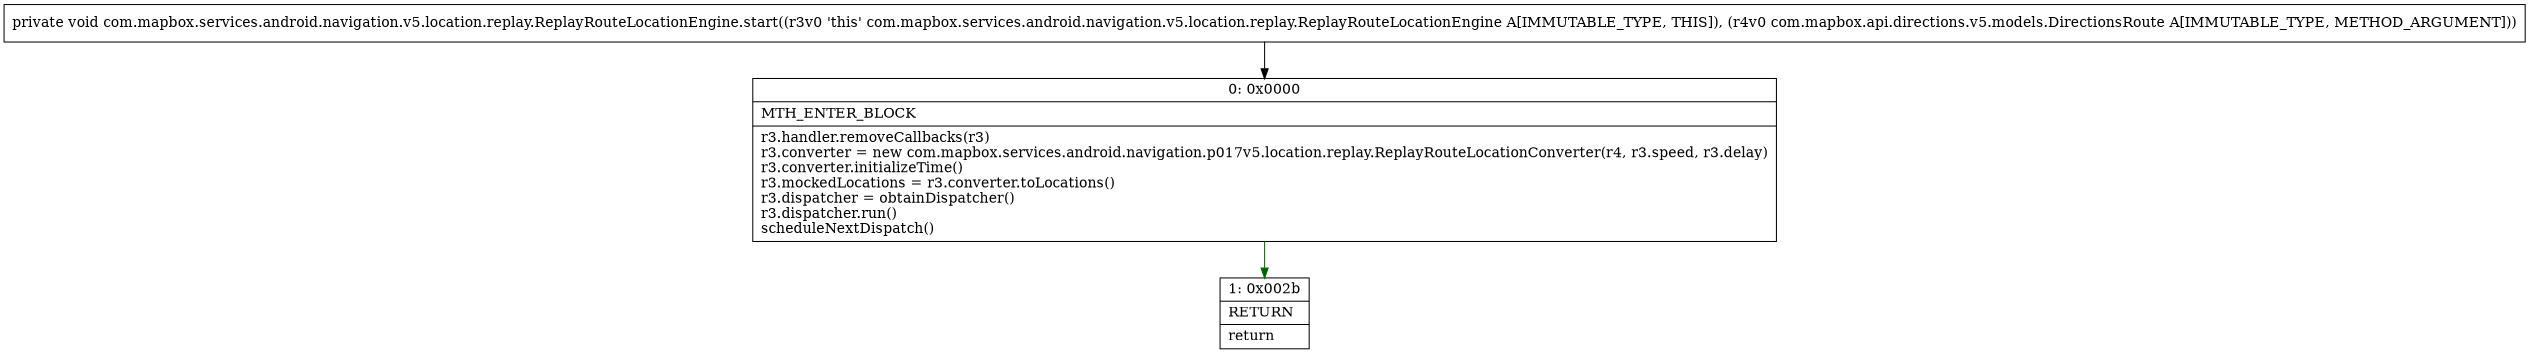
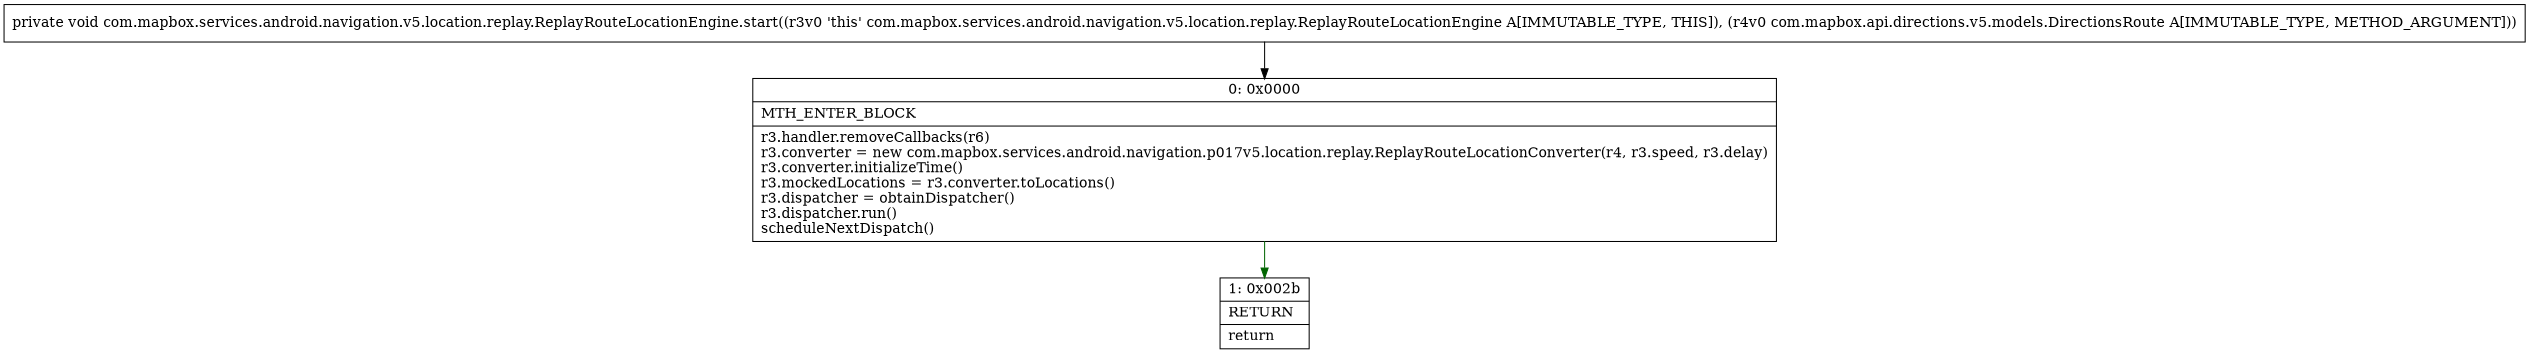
(875, 138) -> (875, 138)
